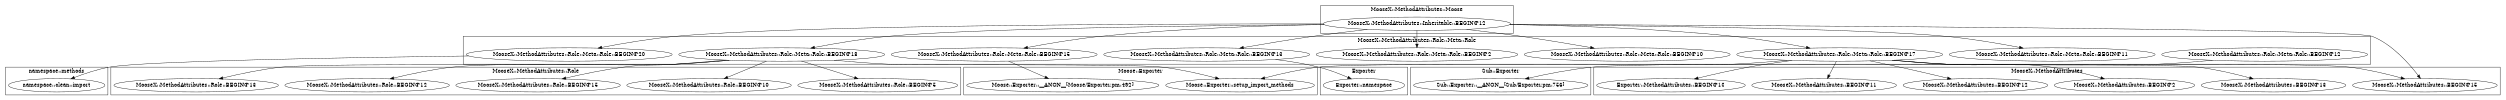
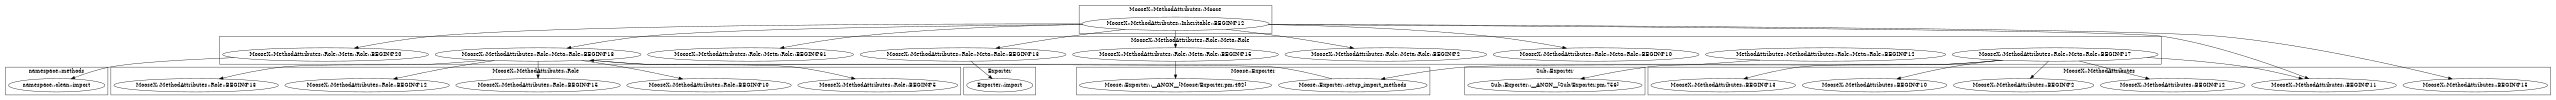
(1659, 30) -> (1790, 28)
(2052, 55) -> (751, 55)
(2265, 55) -> (1826, 55)
(2147, 64) -> none
(1025, 65) -> (963, 65)
(1364, 85) -> (1000, 85)
(1671, 85) -> (1875, 85)
